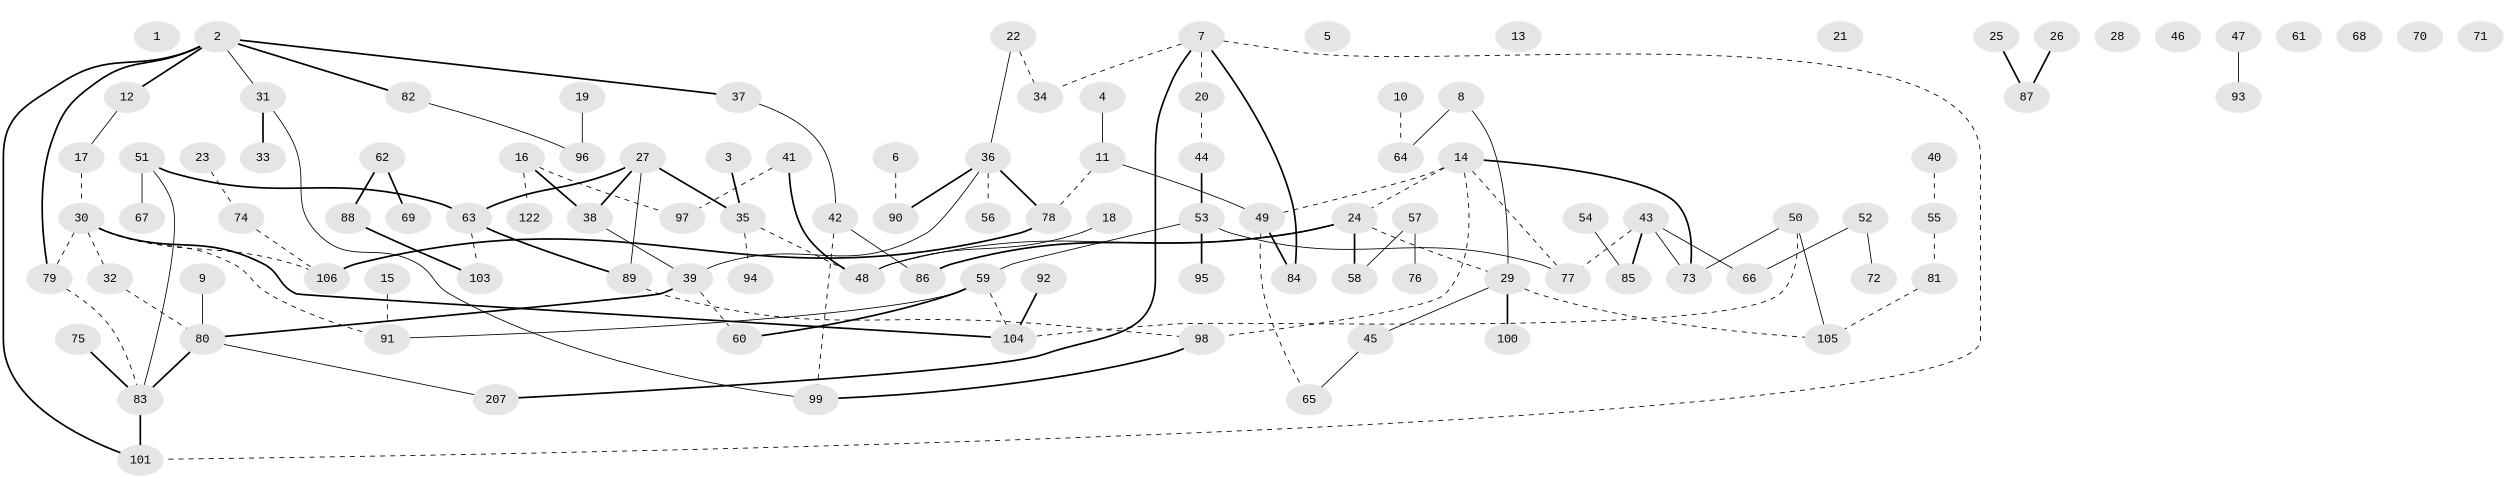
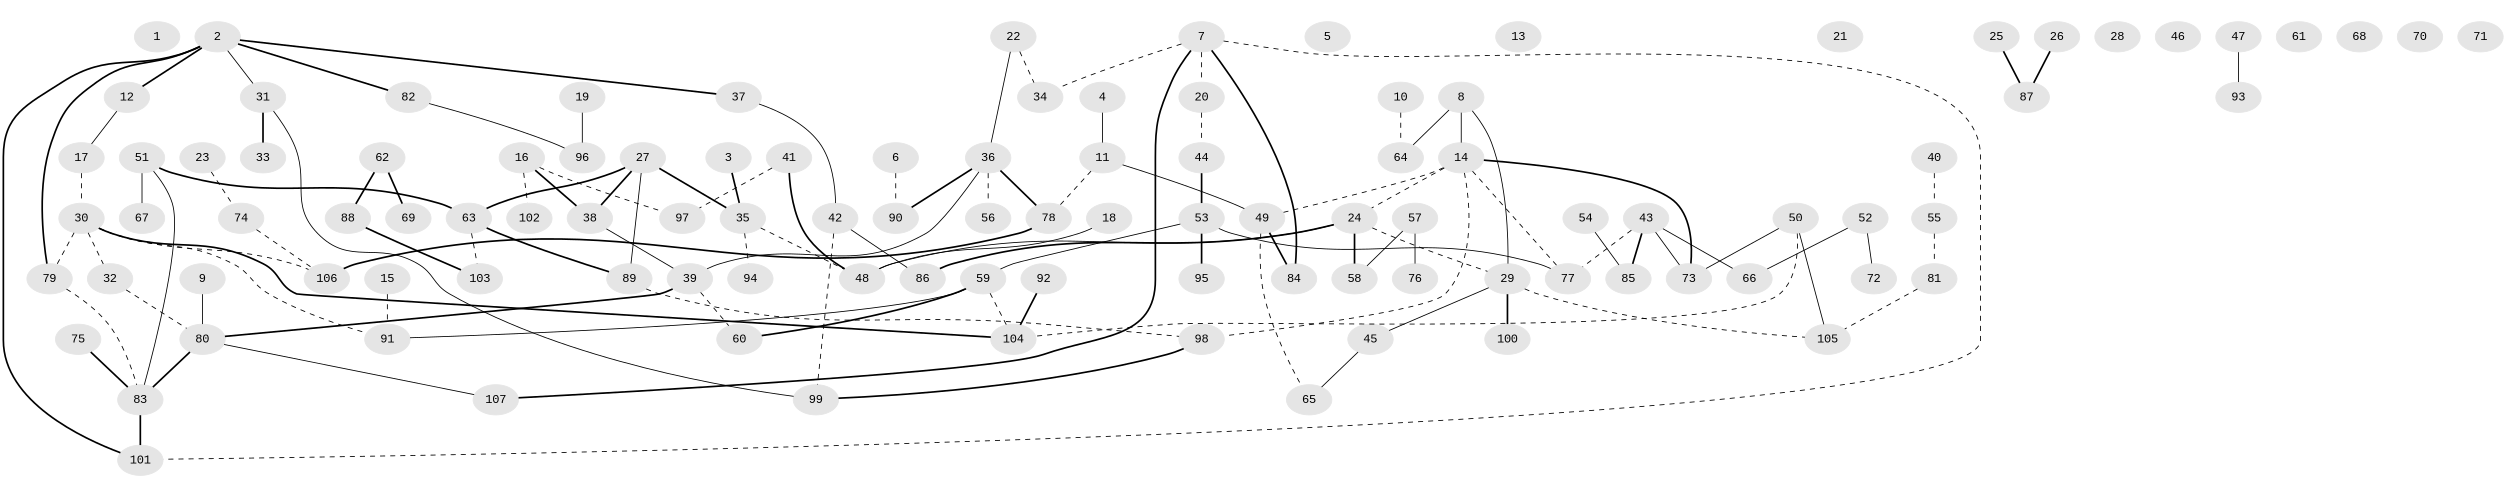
none -> (1461, 128)
(529, 218) -> (529, 218)
(496, 400) -> (496, 400)
